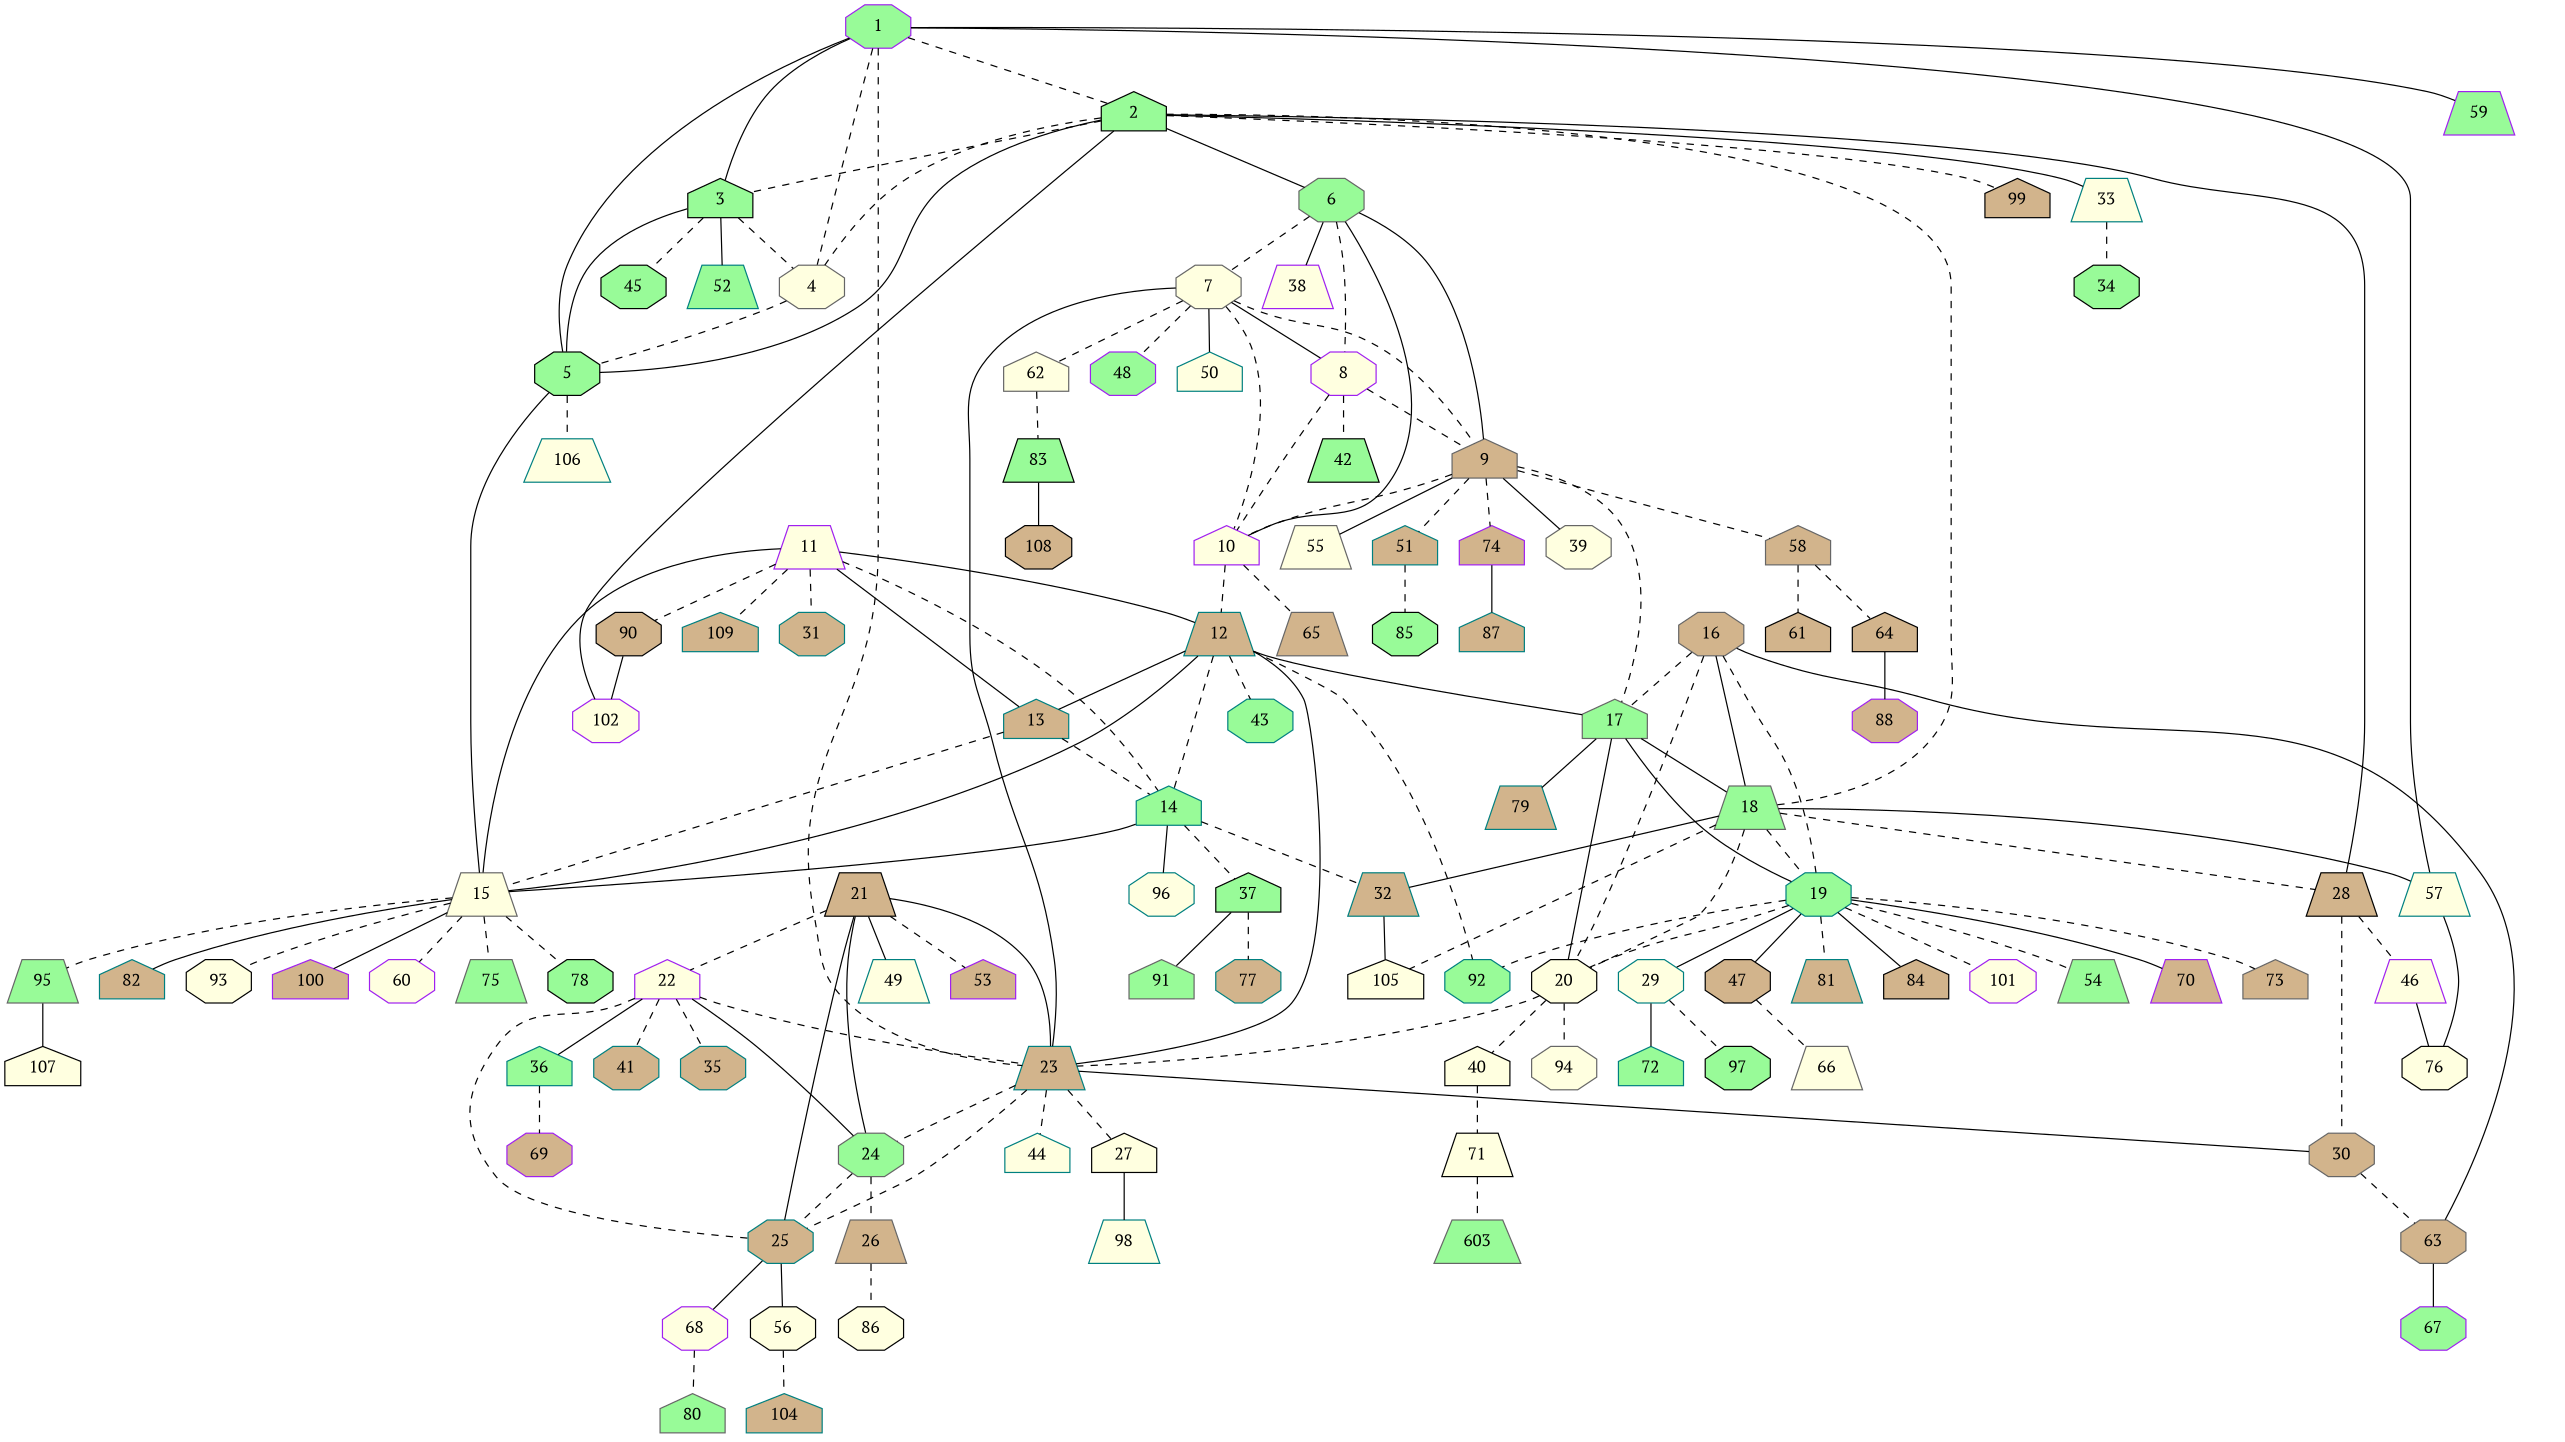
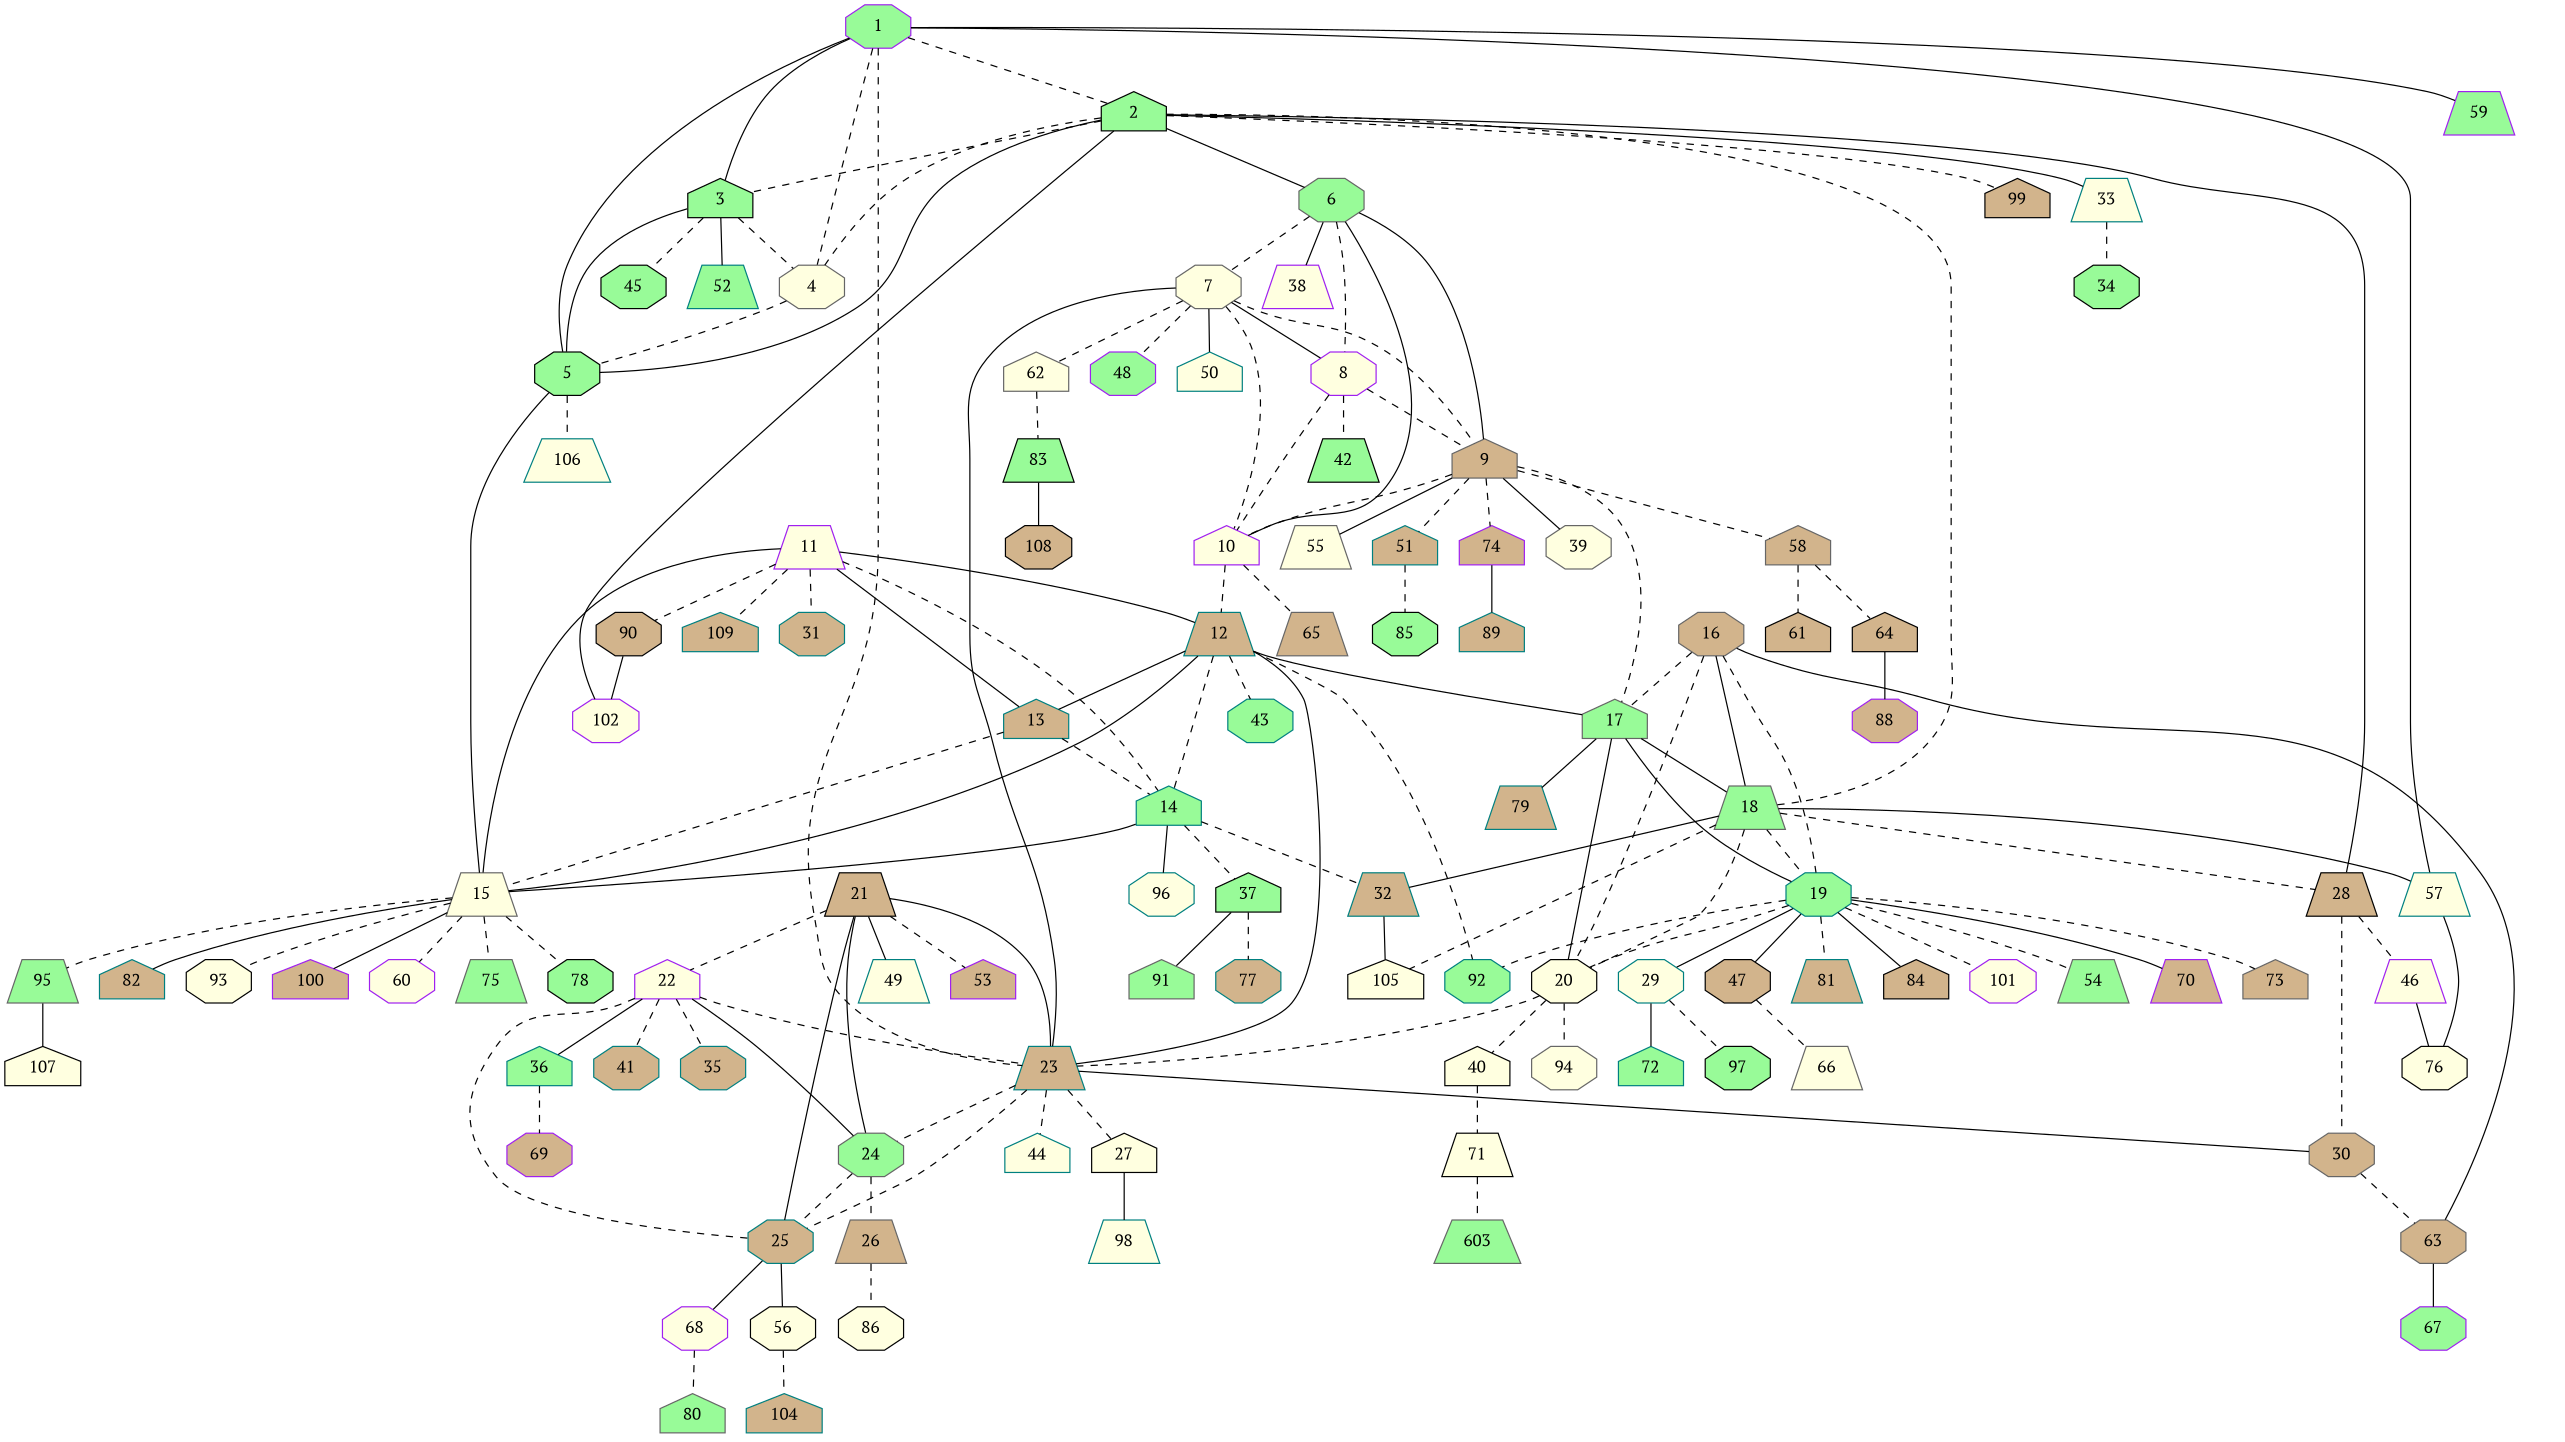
(1492, 634) -> (1492, 634)
